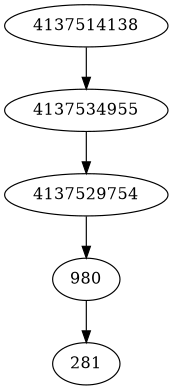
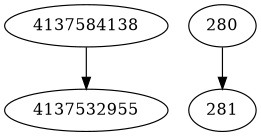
(86, 26) -> (86, 26)
(86, 110) -> (86, 110)
(86, 195) -> none
(86, 279) -> (222, 26)
